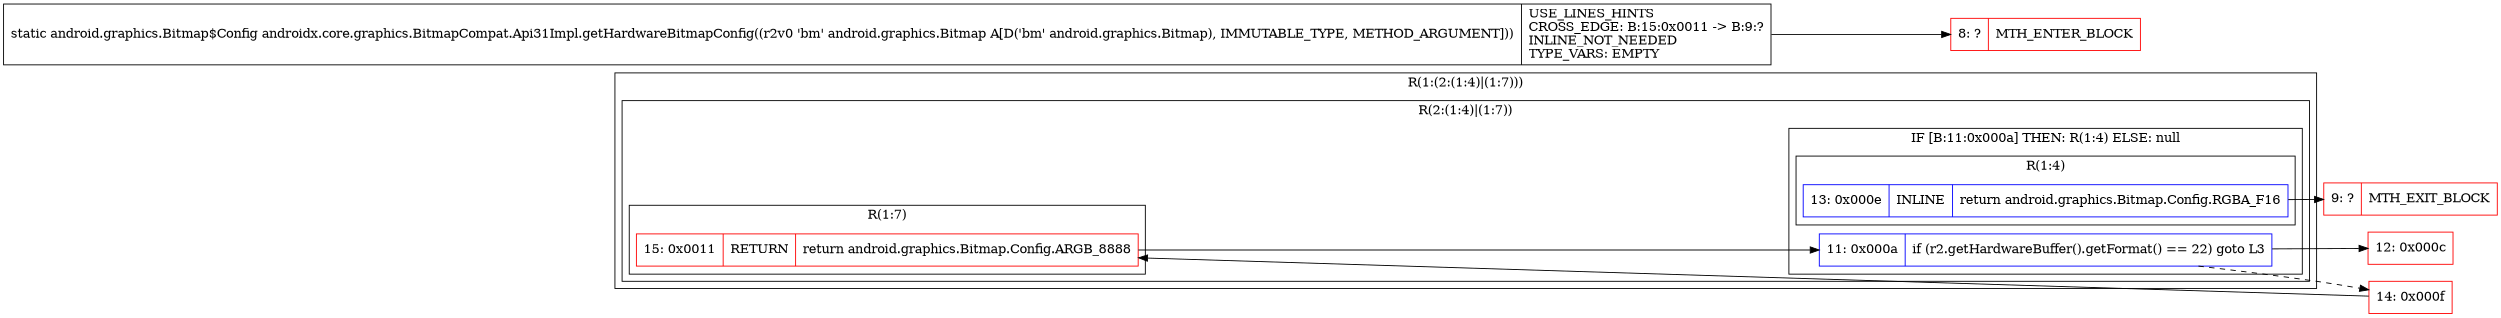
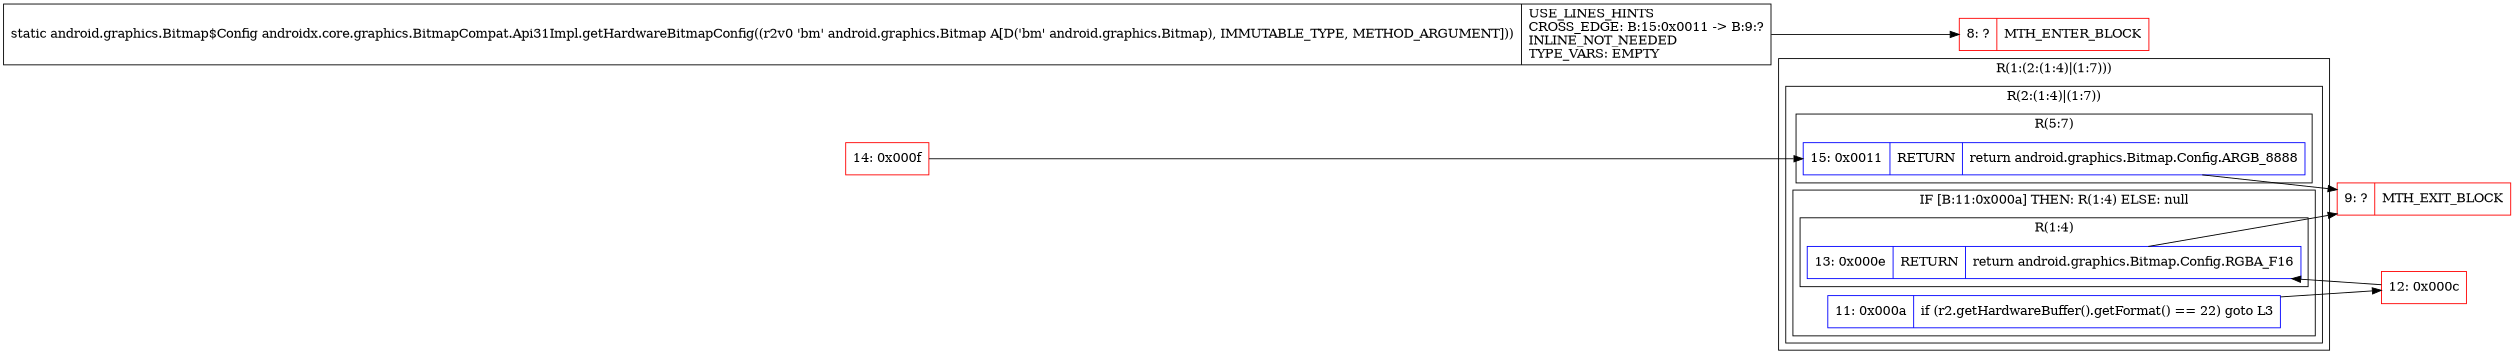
(1921, 200) -> (1929, 262)
(887, 216) -> (2054, 124)
(887, 250) -> (2054, 159)
(1474, 250) -> (2265, 182)
(2279, 276) -> none
none -> (2341, 282)
